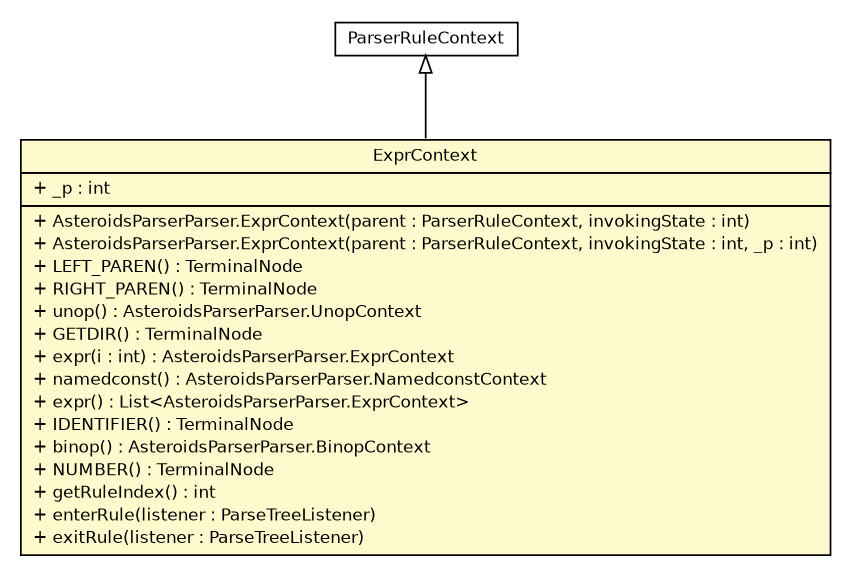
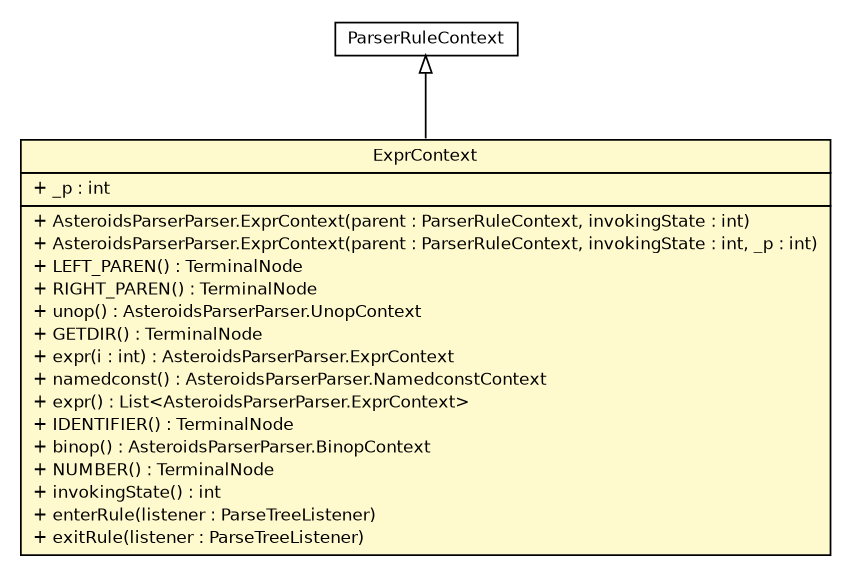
(125, 493) -> (128, 493)
